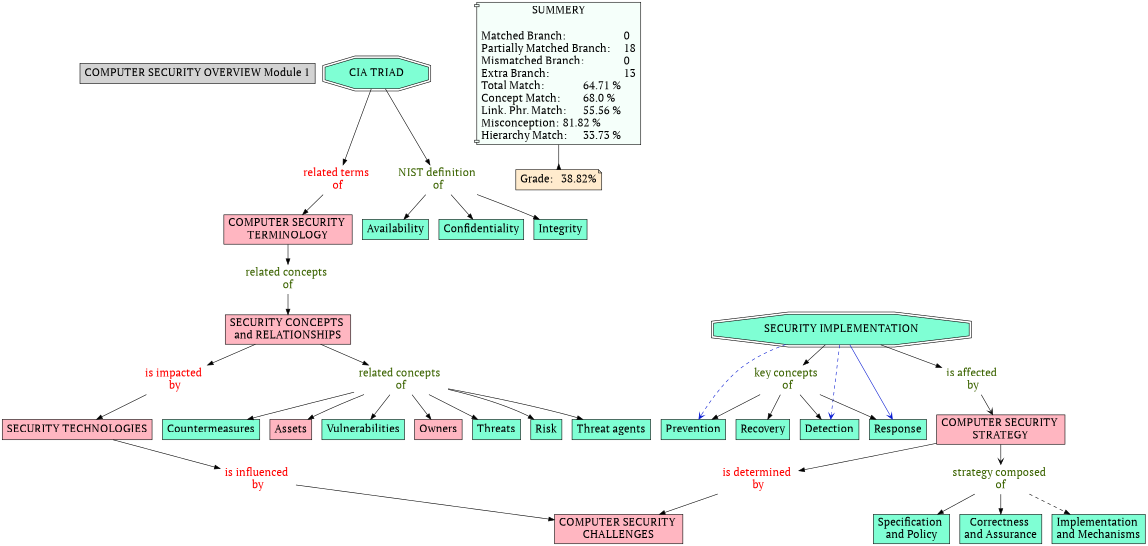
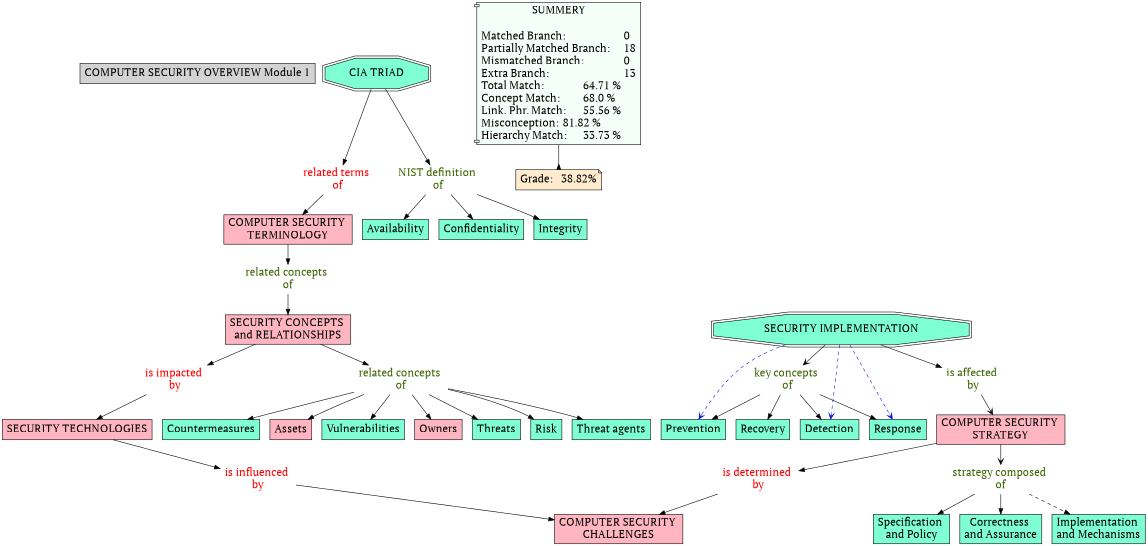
(816, 353) -> (816, 353)
(870, 379) -> (870, 379)
